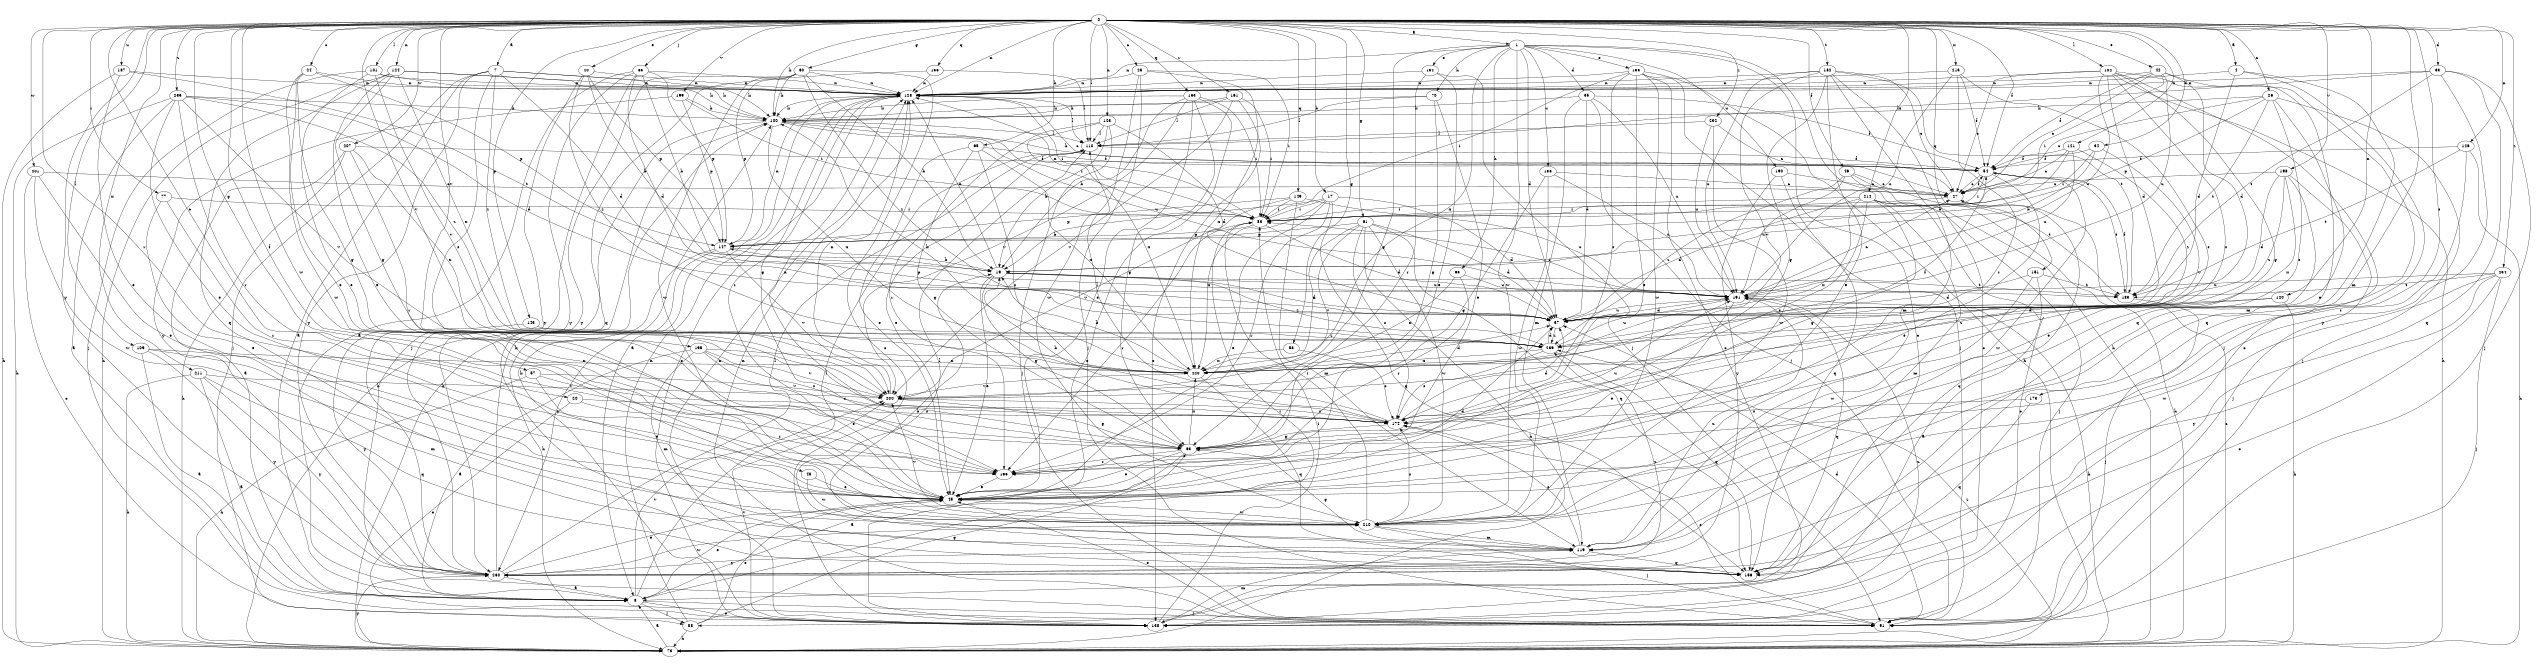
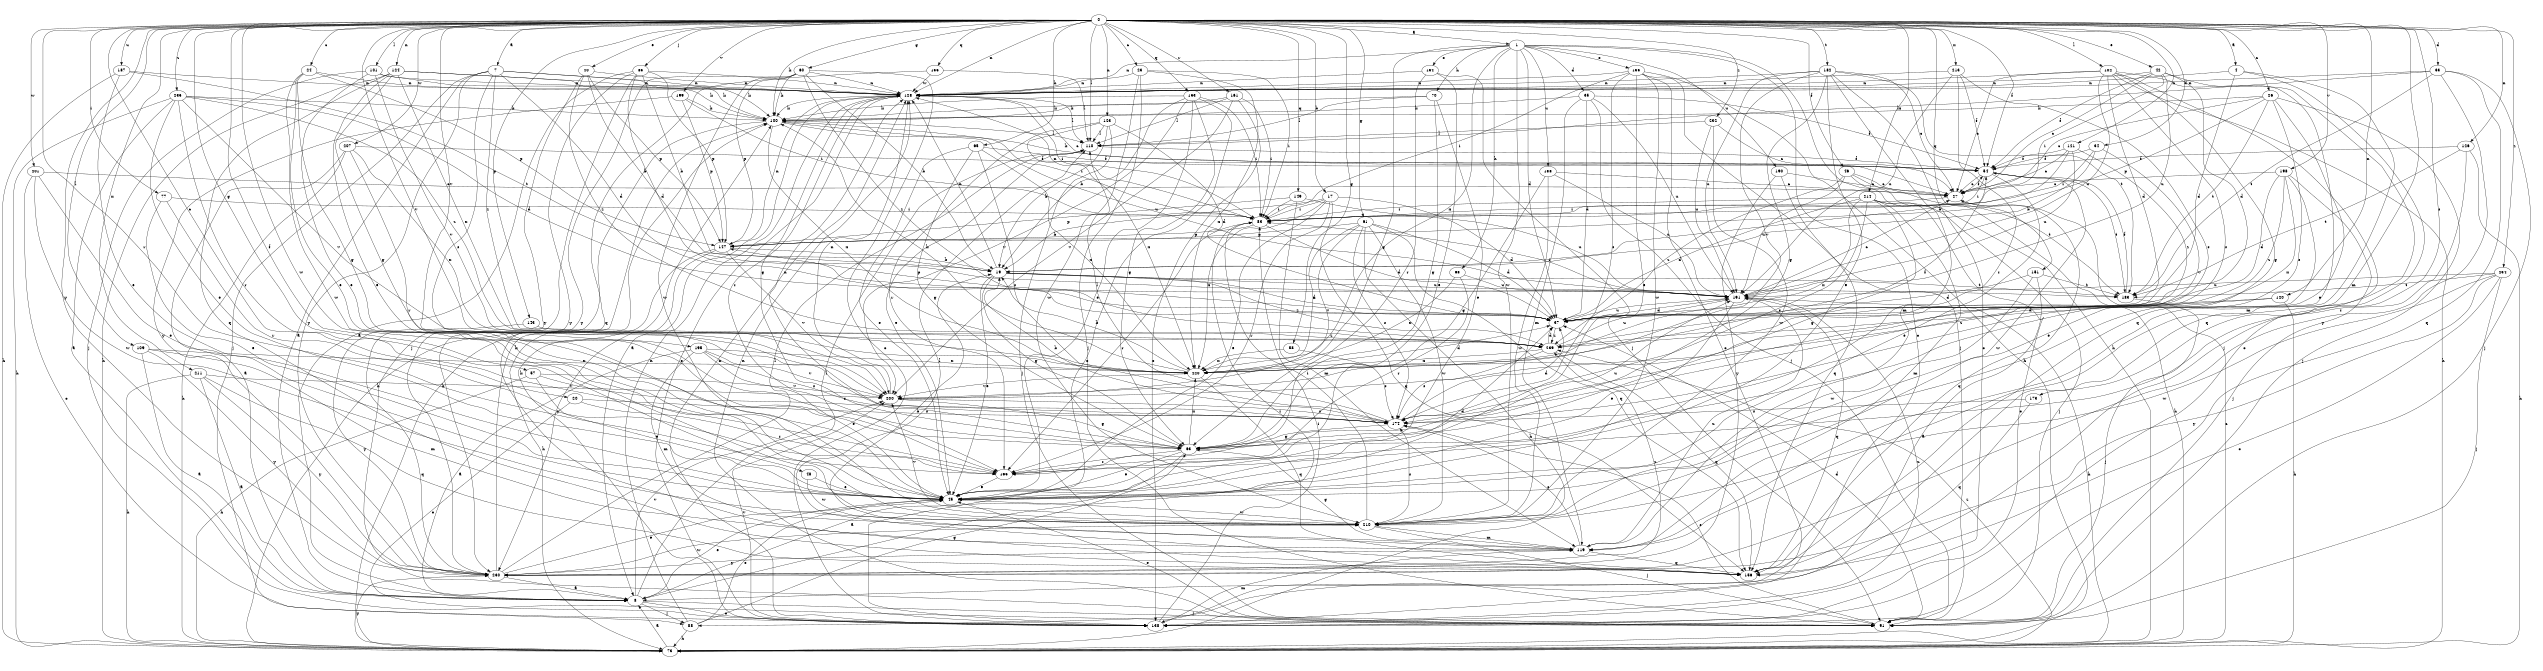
(925, 83) -> (925, 83)
(1070, 300) -> none
